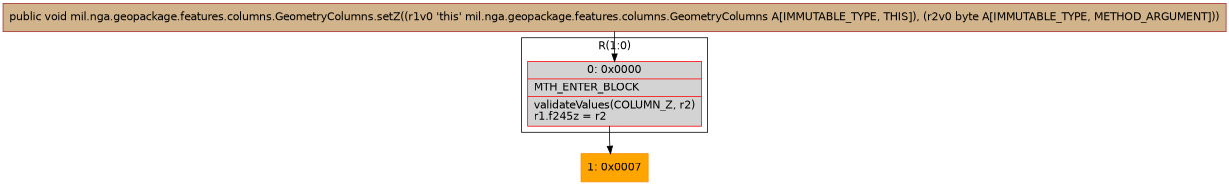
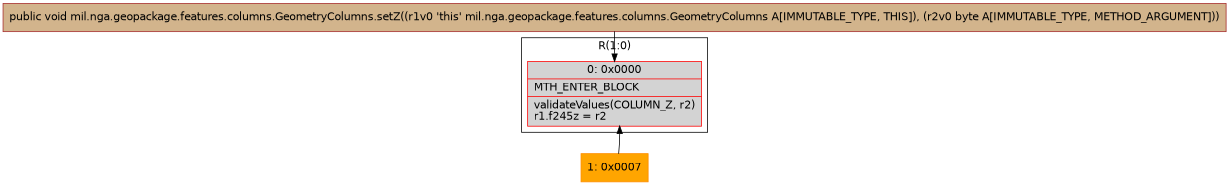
(609, 137) -> (619, 144)
